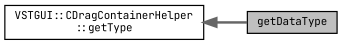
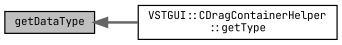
(232, 22) -> (123, 22)
